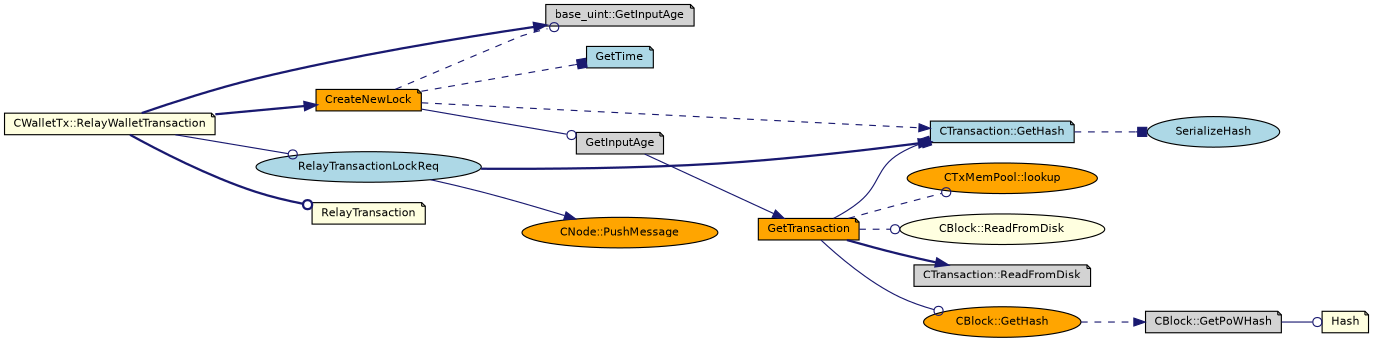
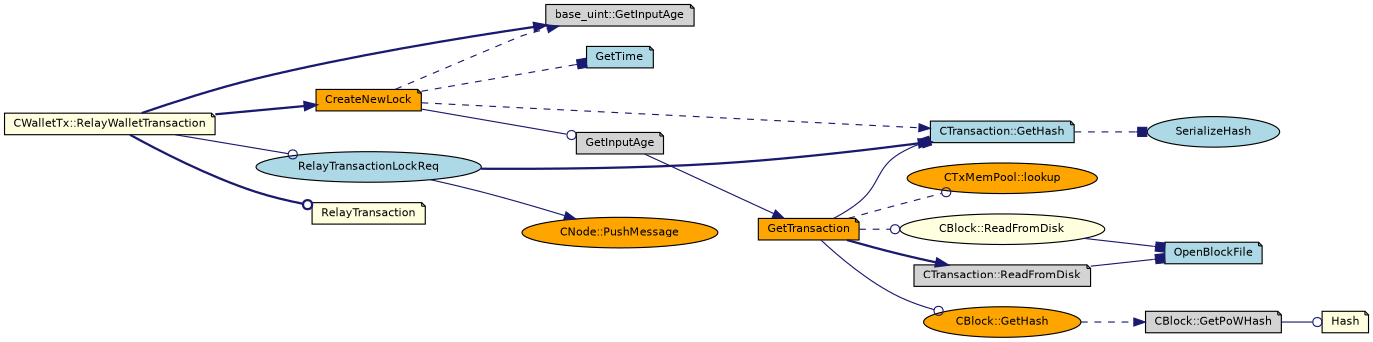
(471, 57) -> (471, 57)
none -> (1213, 253)
